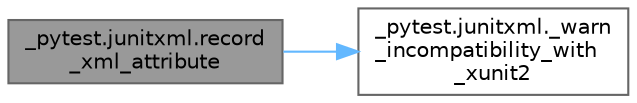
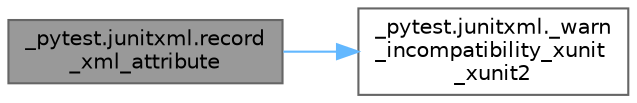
(493, 52) -> (493, 52)
